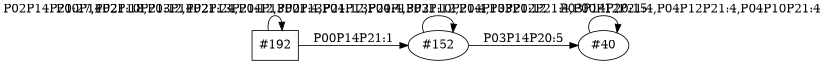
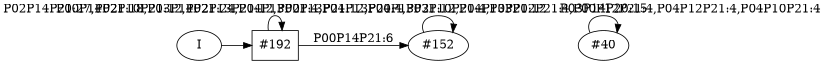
(353, 39) -> (353, 39)
none -> (199, 45)
(519, 45) -> none
